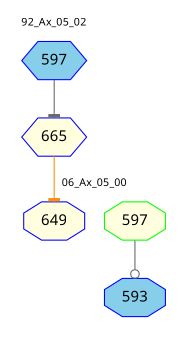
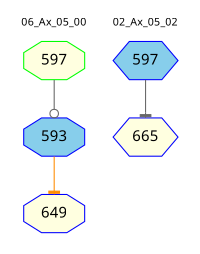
(54, 23) -> (146, 23)
(54, 180) -> (54, 173)
